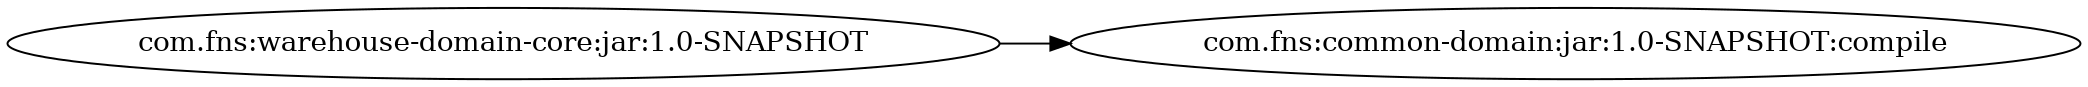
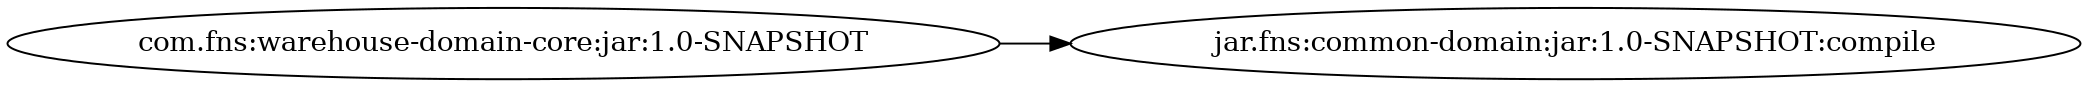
(1575, 44) -> (1575, 44)
